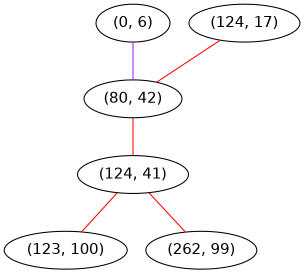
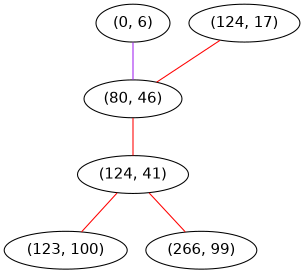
(133, 99) -> (133, 99)
(201, 250) -> (201, 250)
